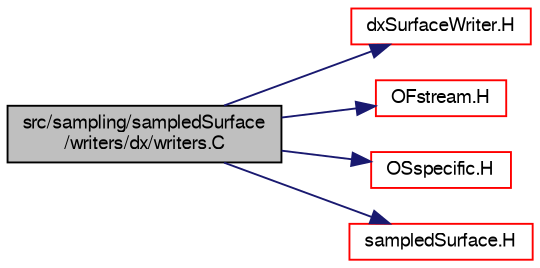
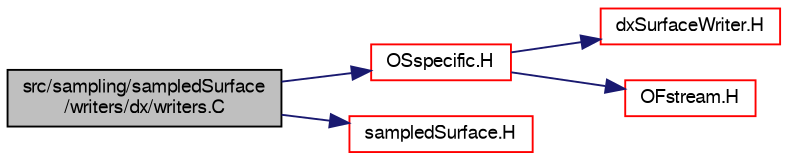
(298, 78) -> (546, 47)
(319, 113) -> (558, 79)
